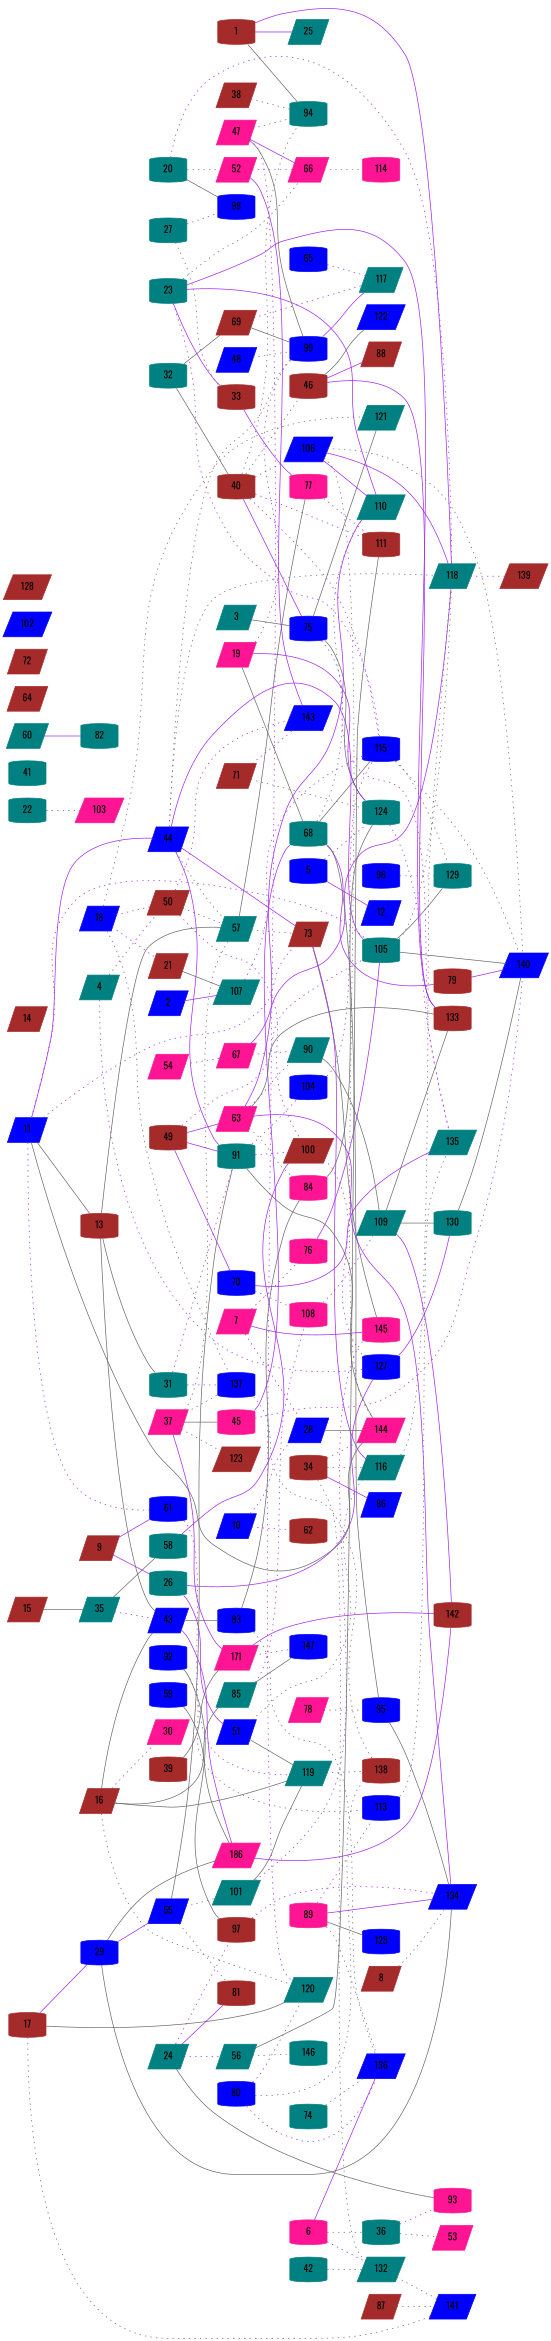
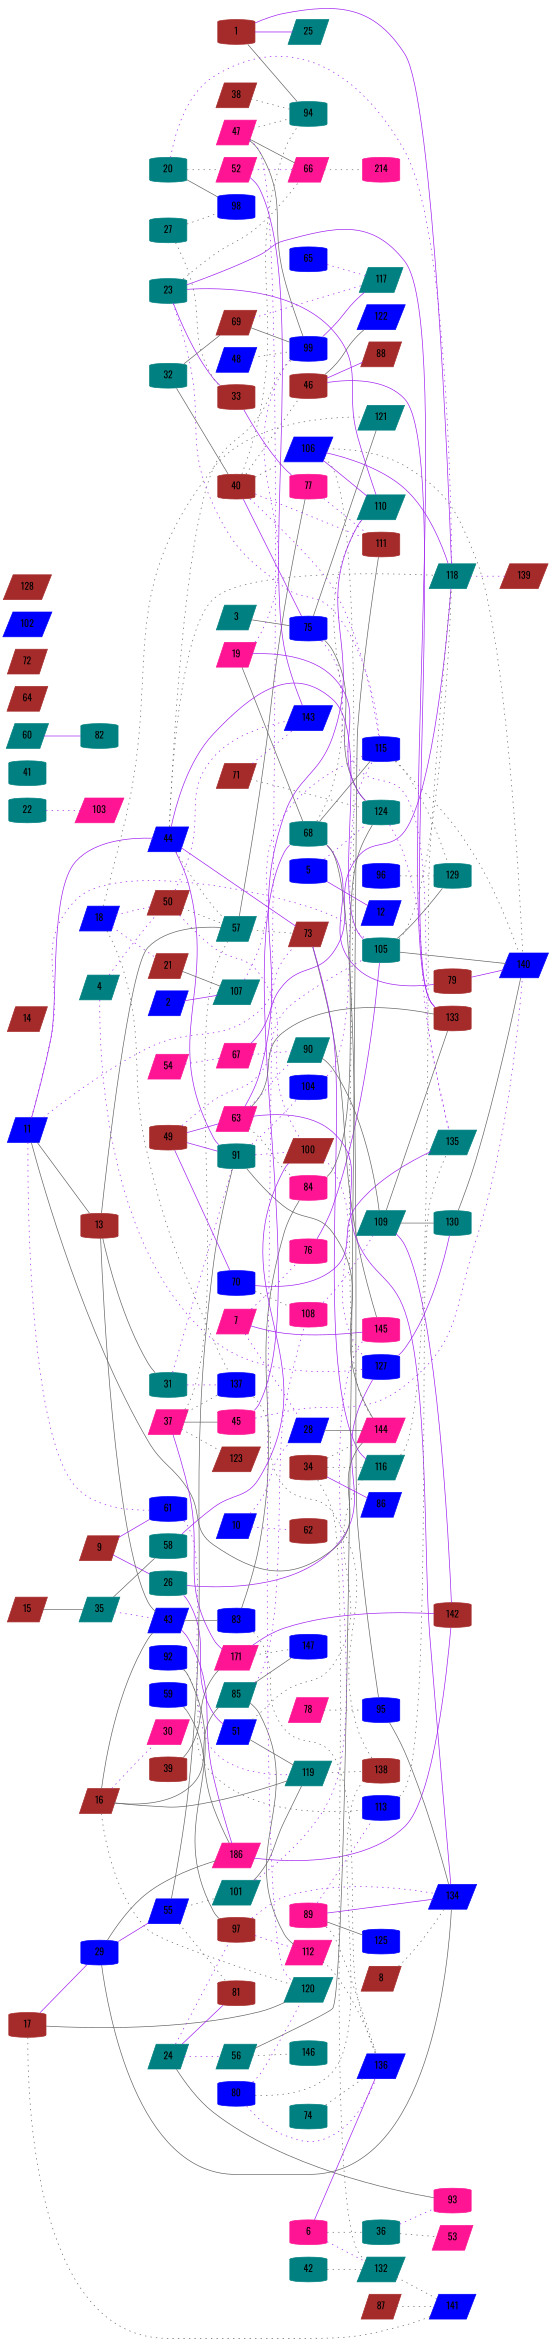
(272, 151) -> (272, 151)
(381, 170) -> (381, 170)
none -> (308, 1953)
